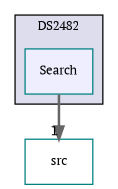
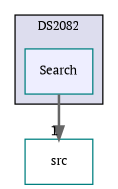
(59, 27) -> (59, 27)
